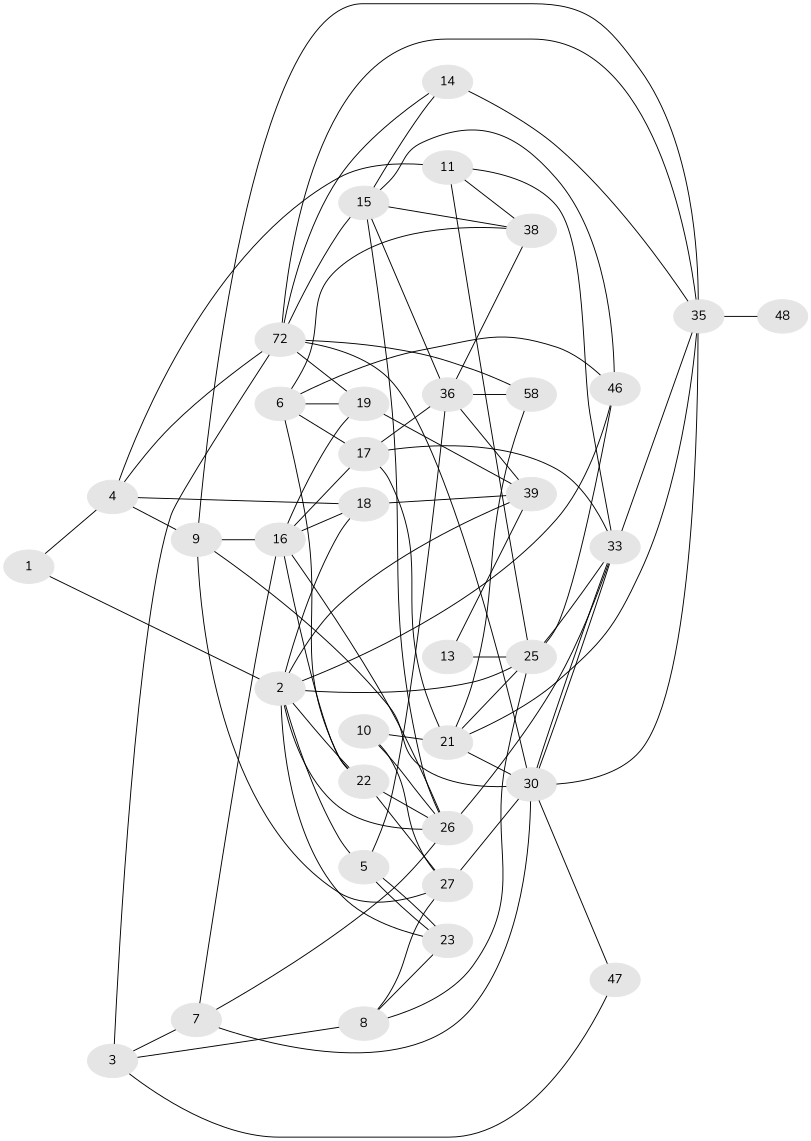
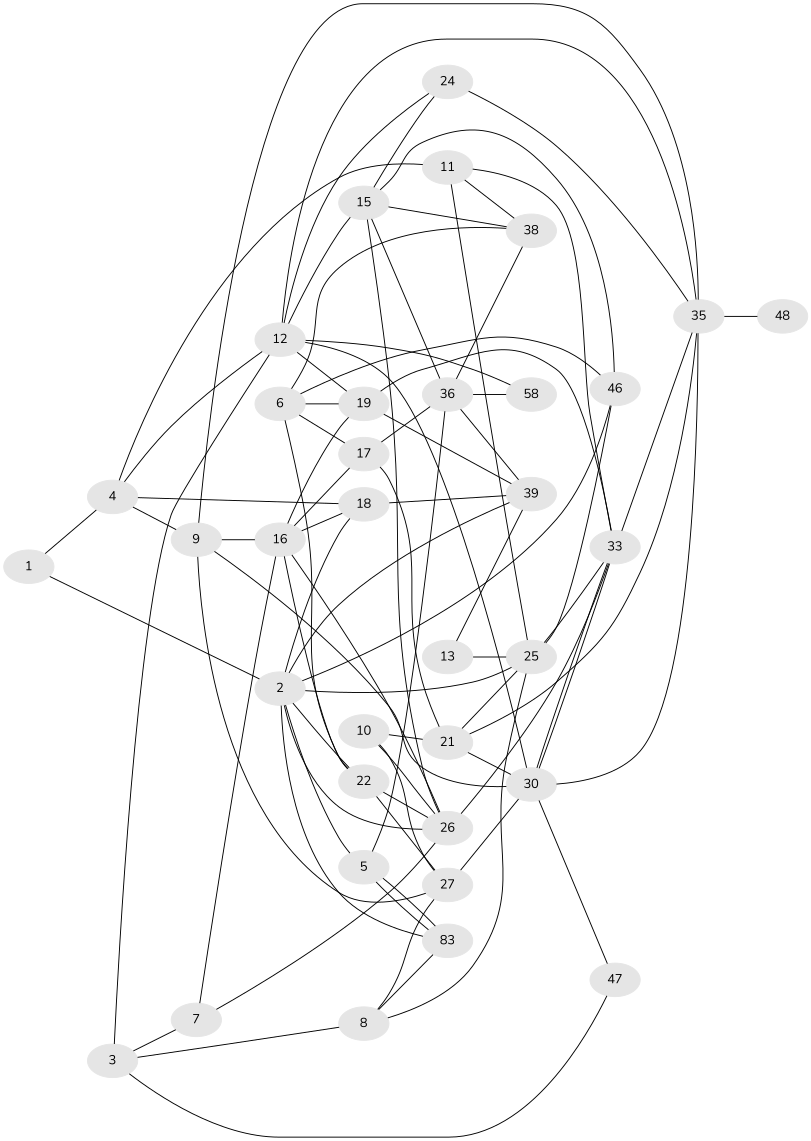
(448, 82) -> (448, 82)
(280, 340) -> (280, 340)
(520, 455) -> (550, 365)
(493, 553) -> none
(448, 941) -> (448, 941)
(453, 1024) -> none
